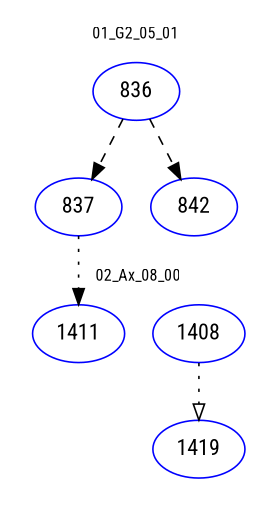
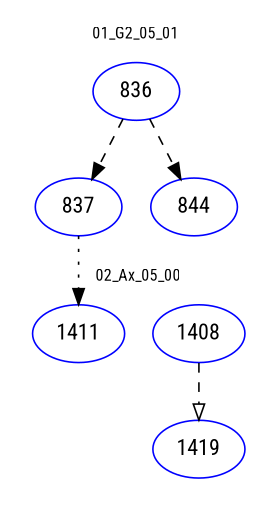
(194, 207) -> (194, 207)
(139, 277) -> (139, 277)
(199, 384) -> (199, 384)
